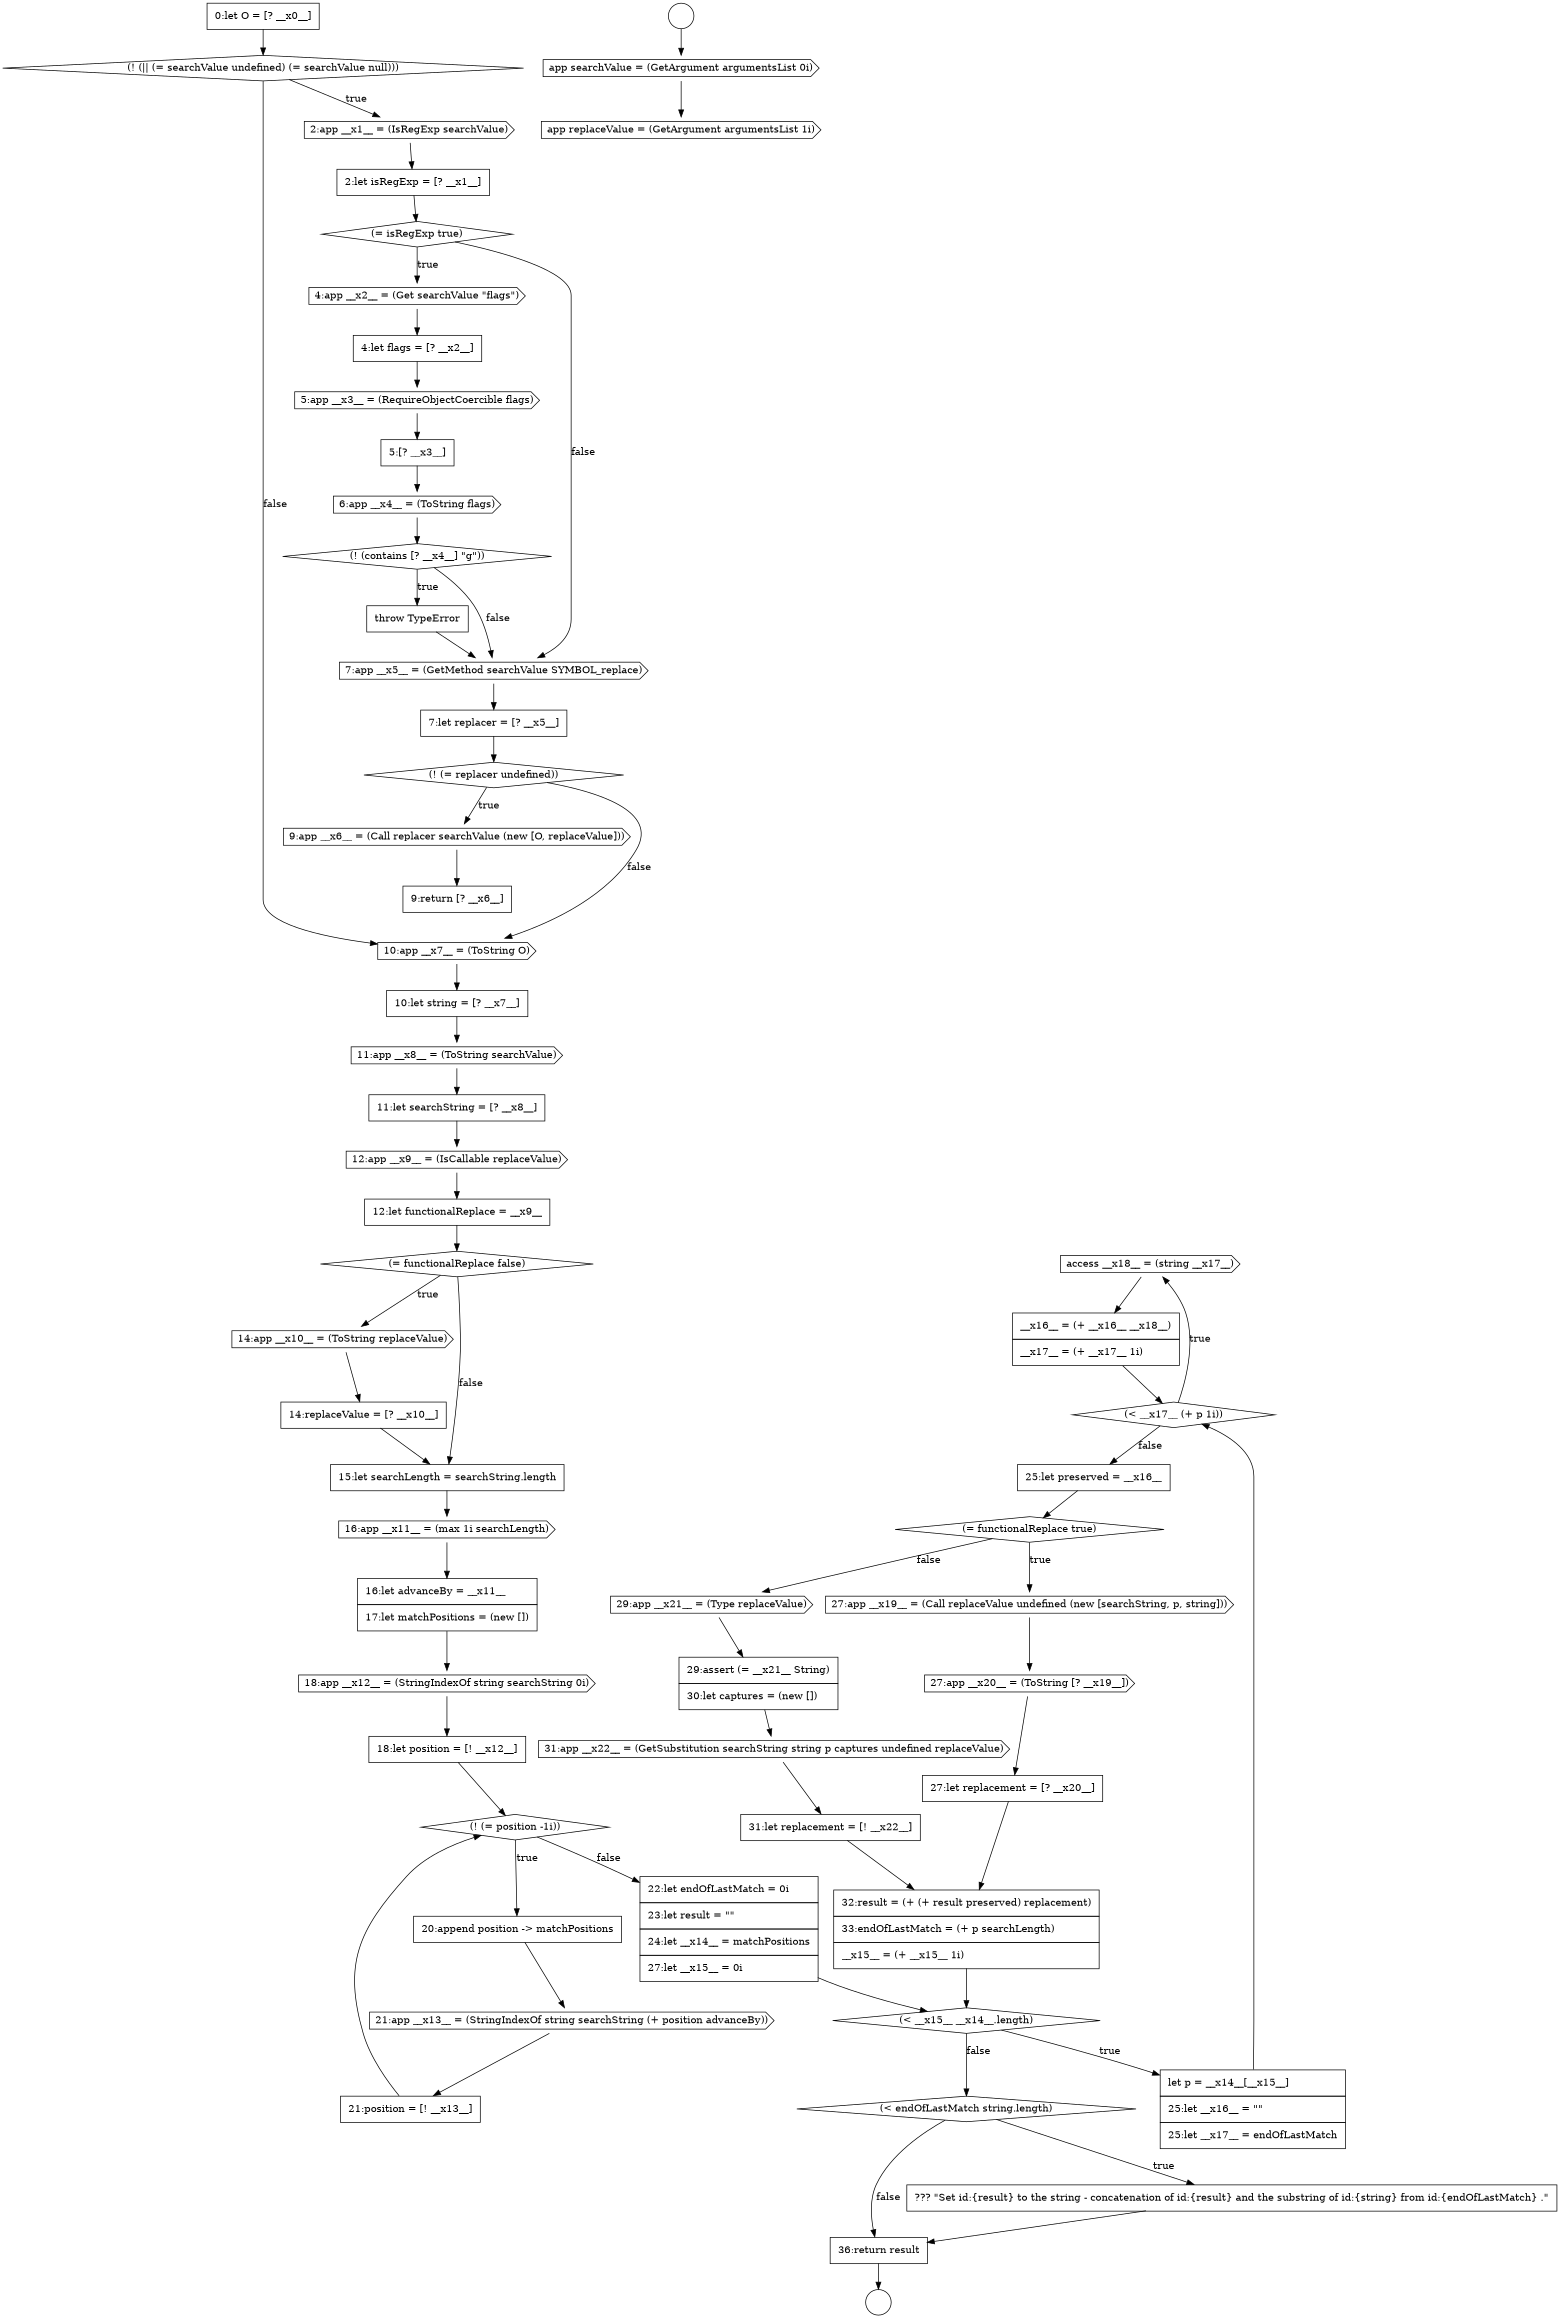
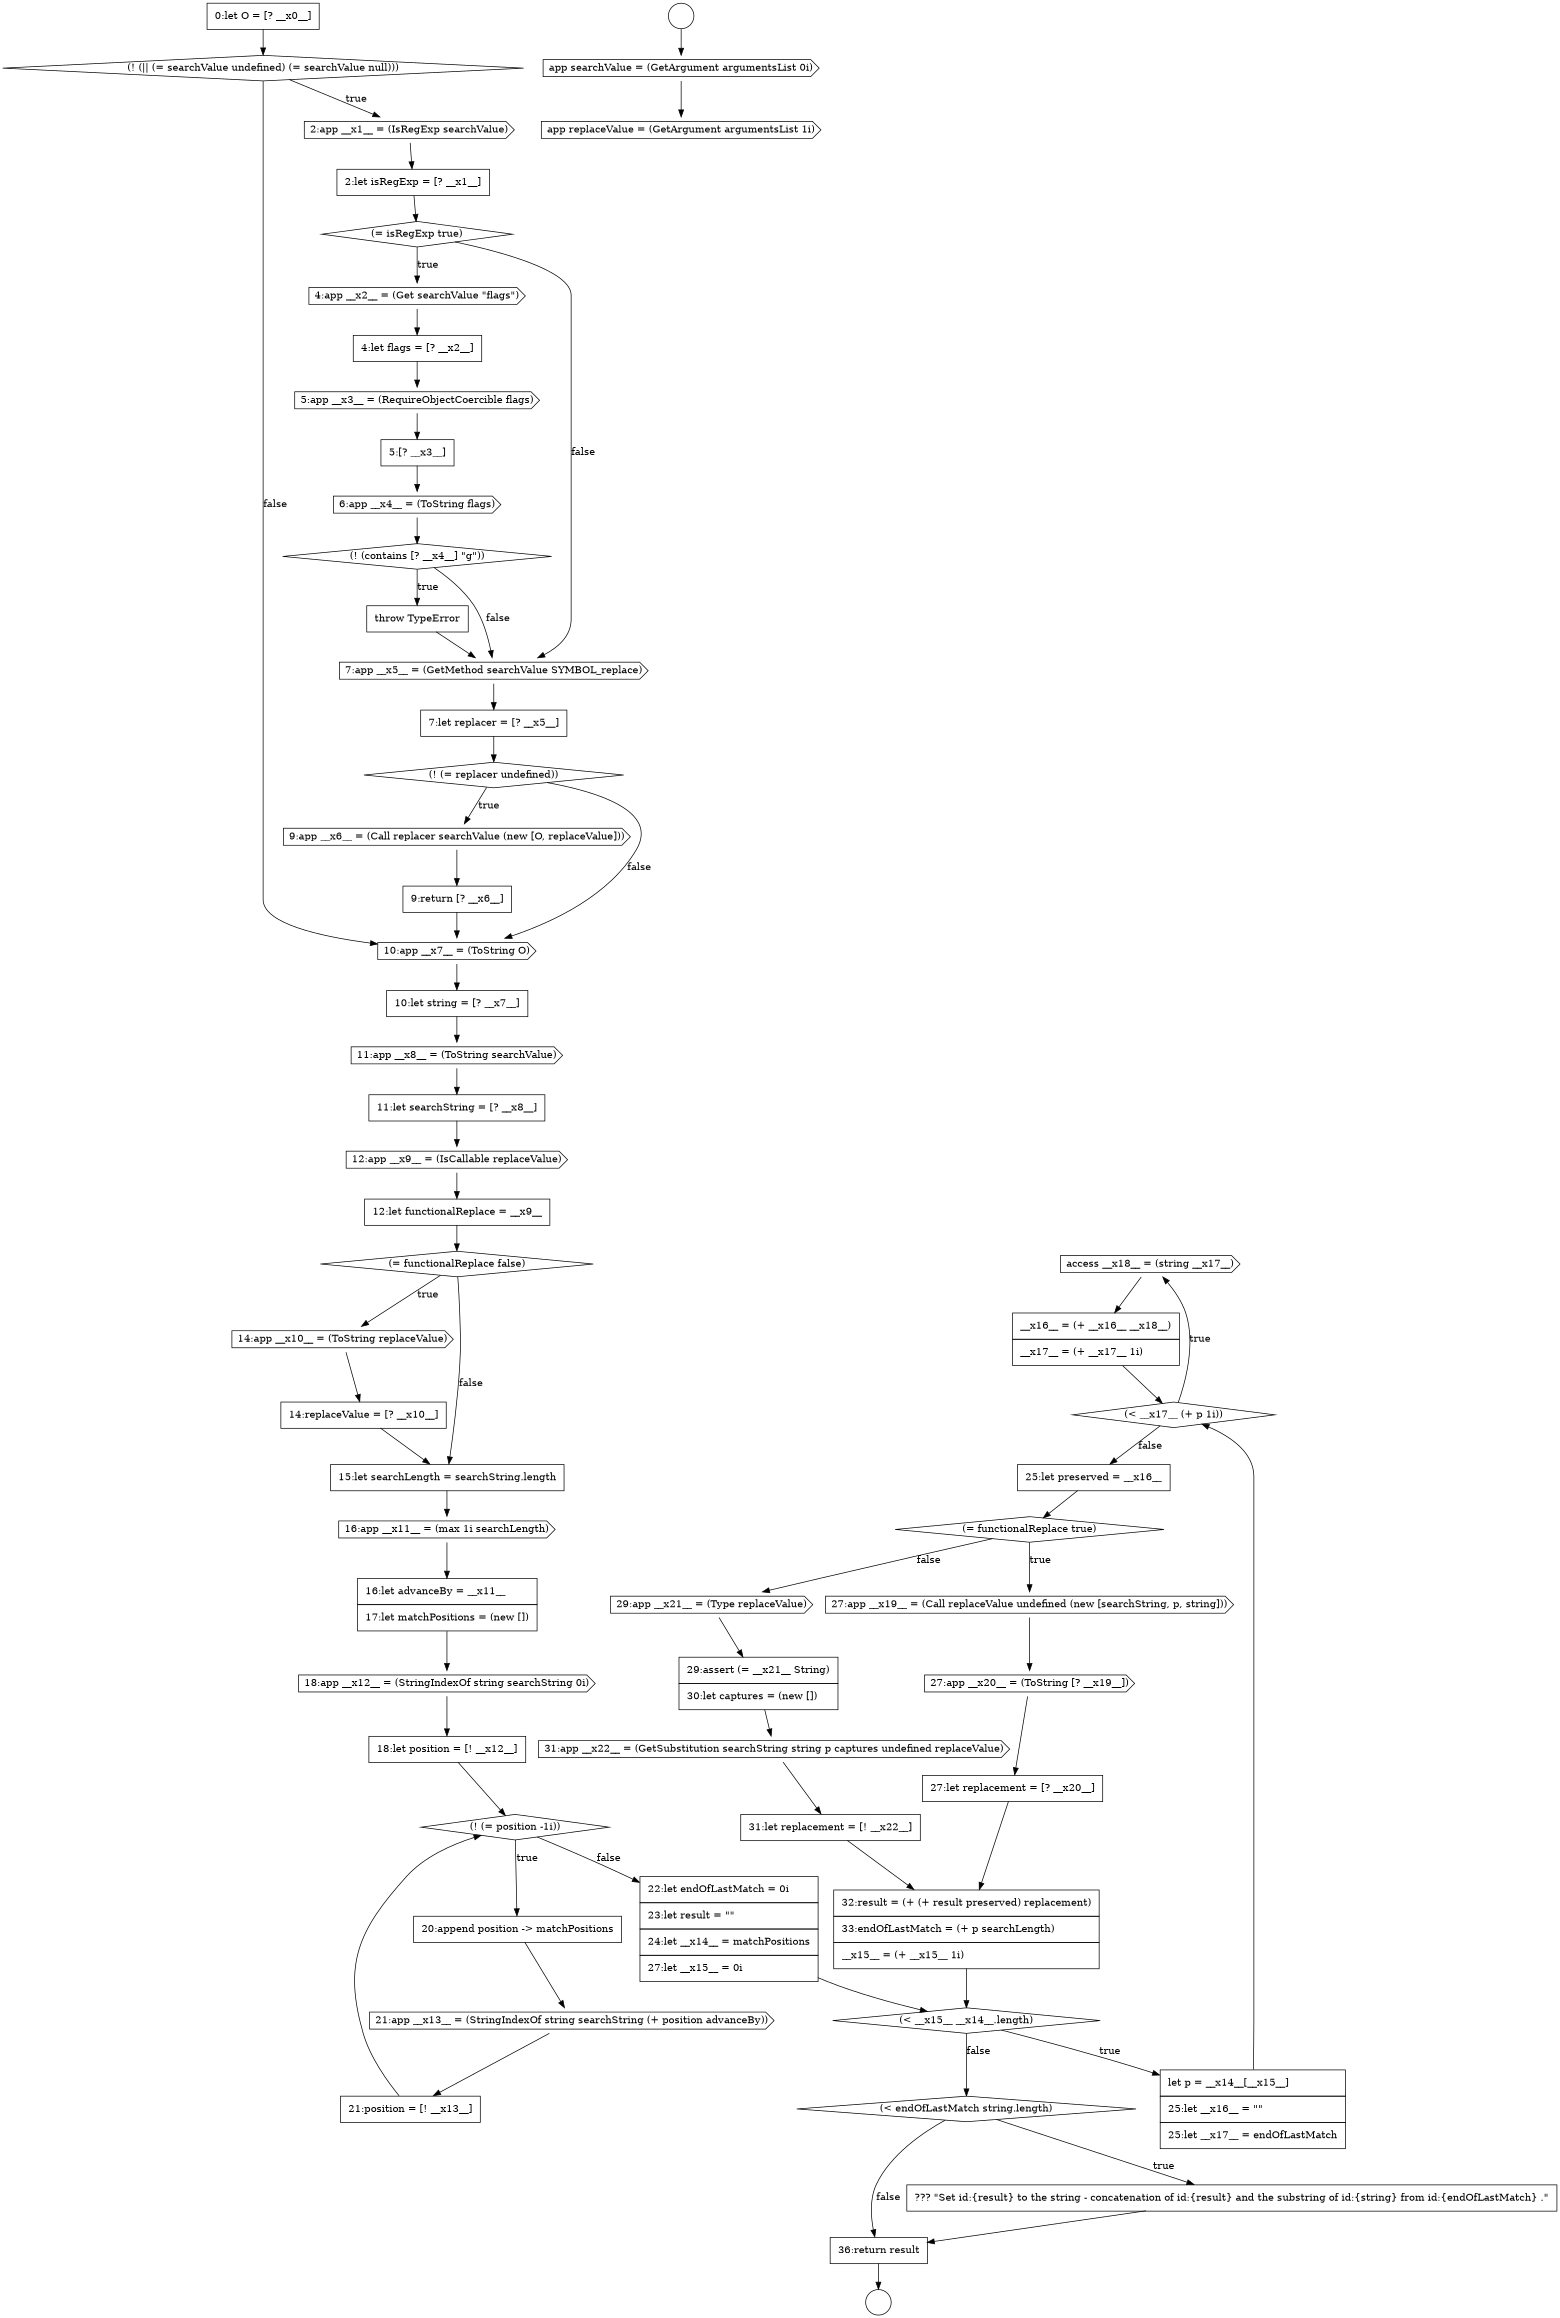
none -> (457, 921)
